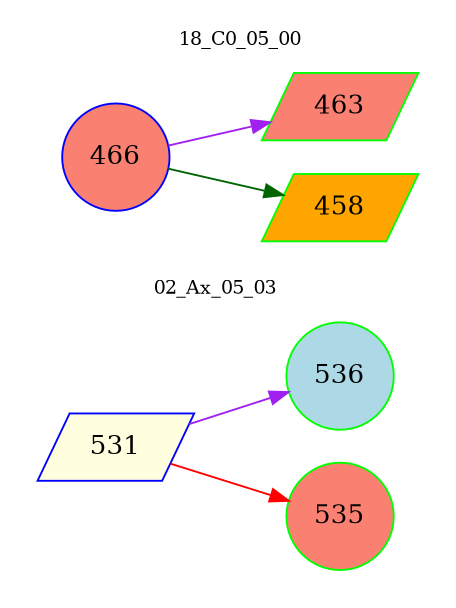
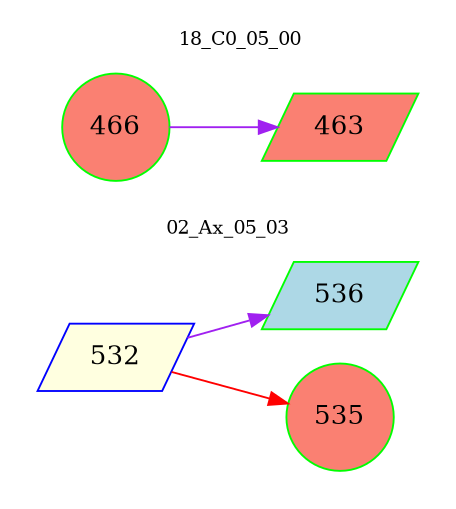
(116, 157) -> (116, 127)
(340, 208) -> none
(340, 376) -> (340, 296)
(116, 447) -> (116, 357)
